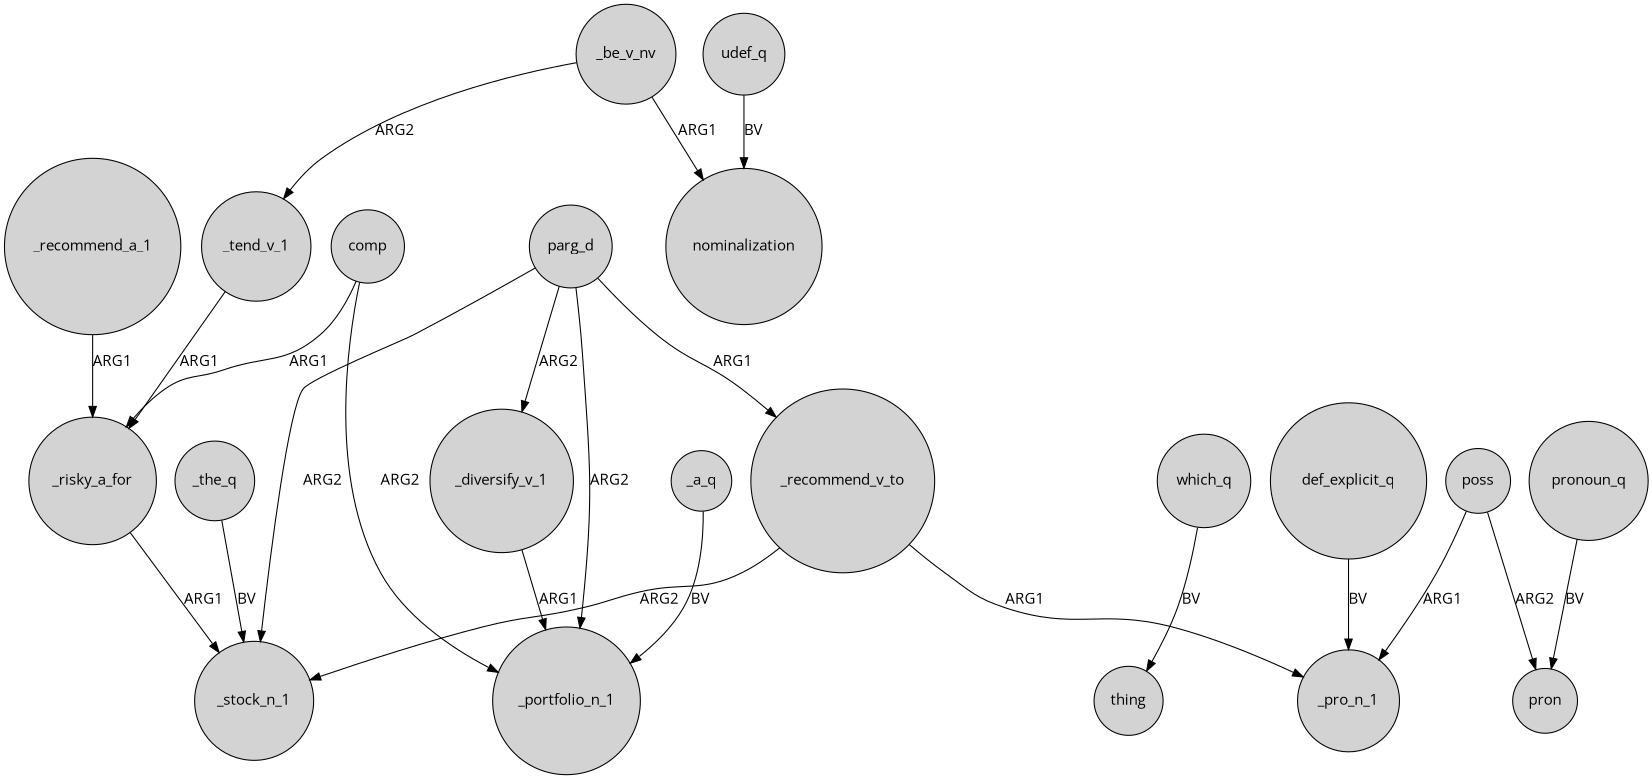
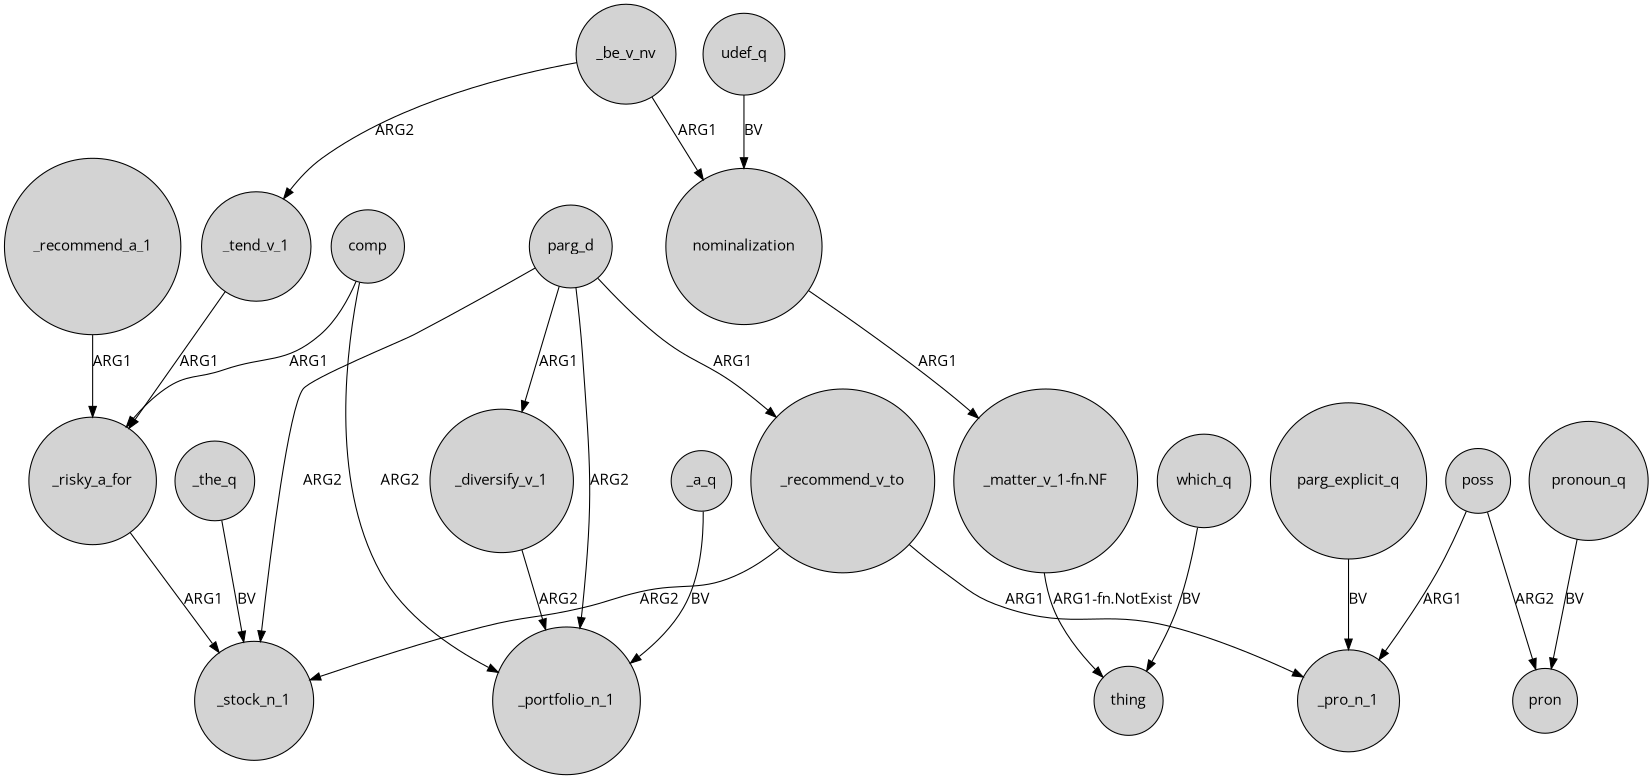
(559, 362) -> (559, 362)
none -> (1046, 481)
(1349, 481) -> (1349, 481)
(559, 600) -> (559, 600)
